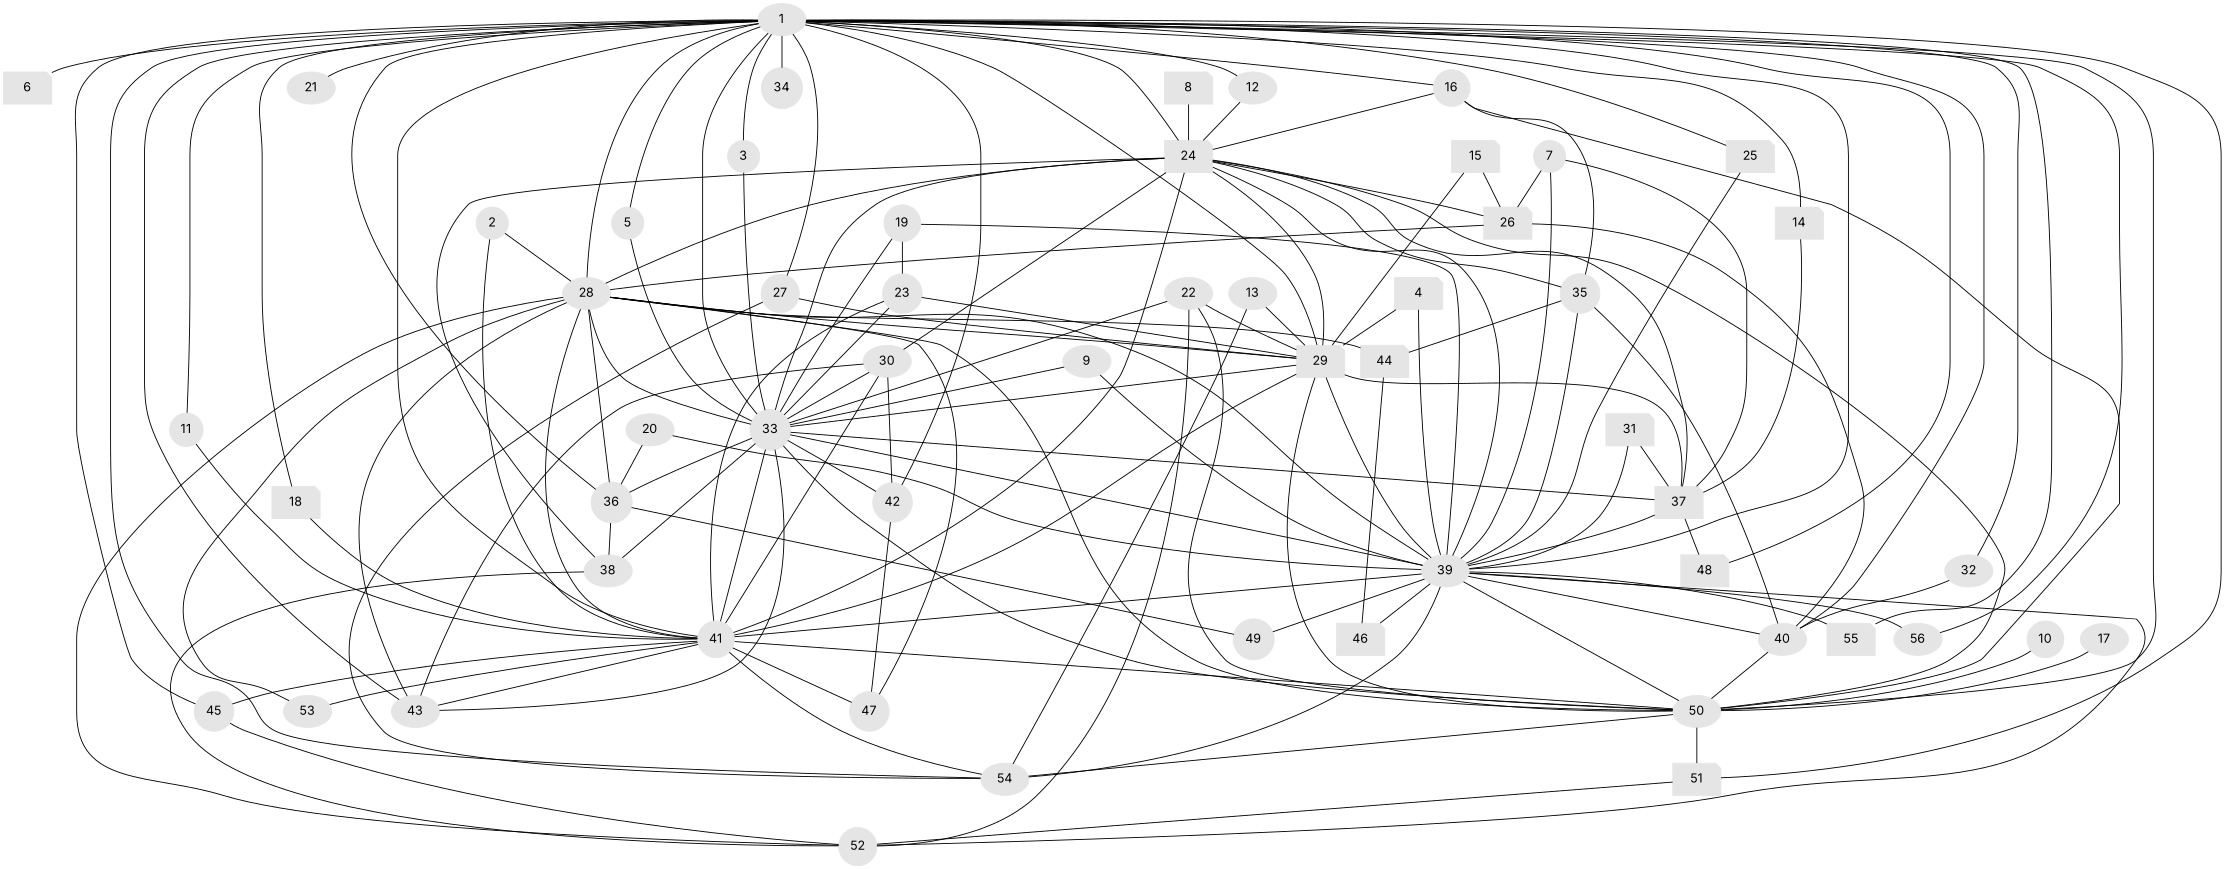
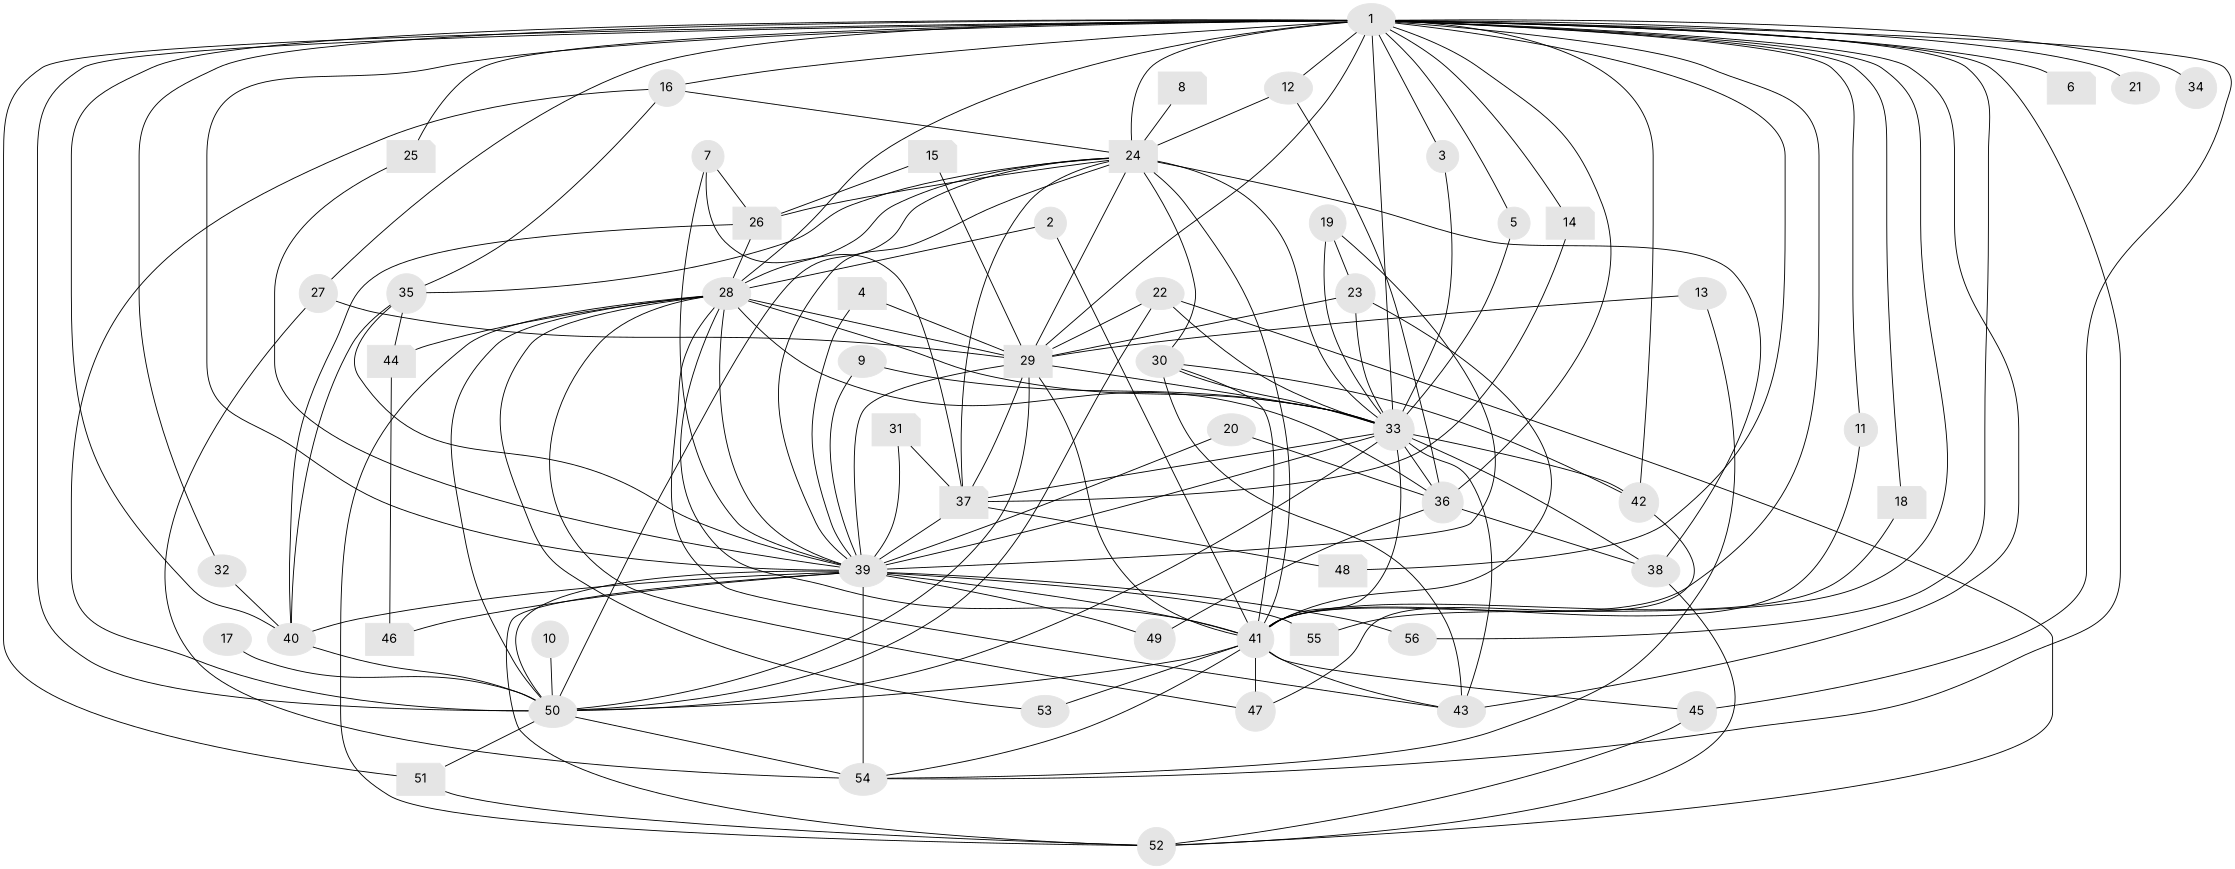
none -> (1392, 295)
